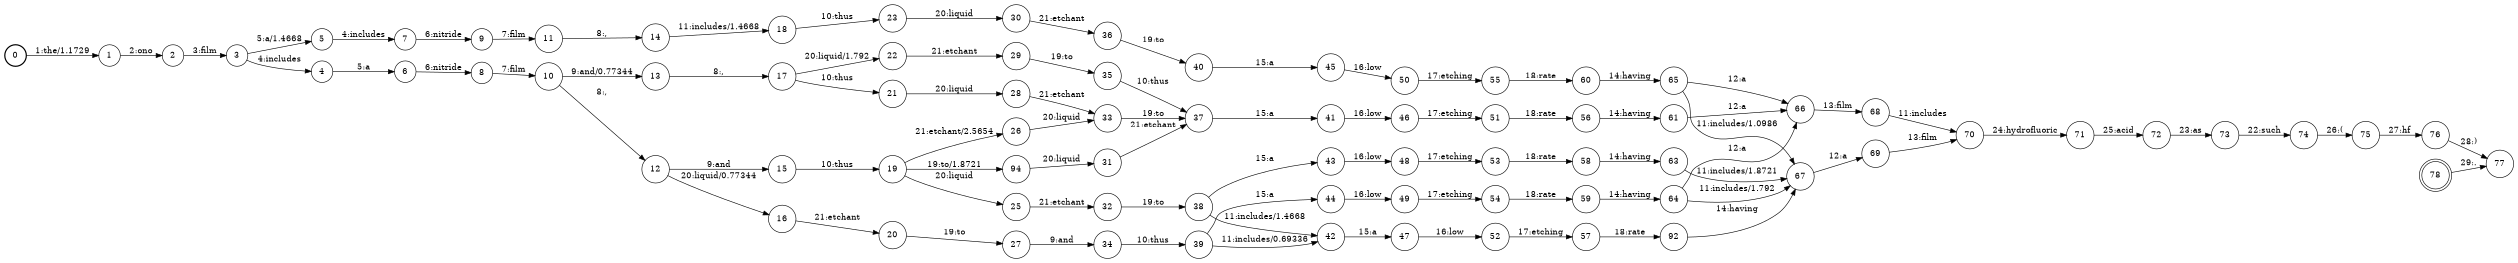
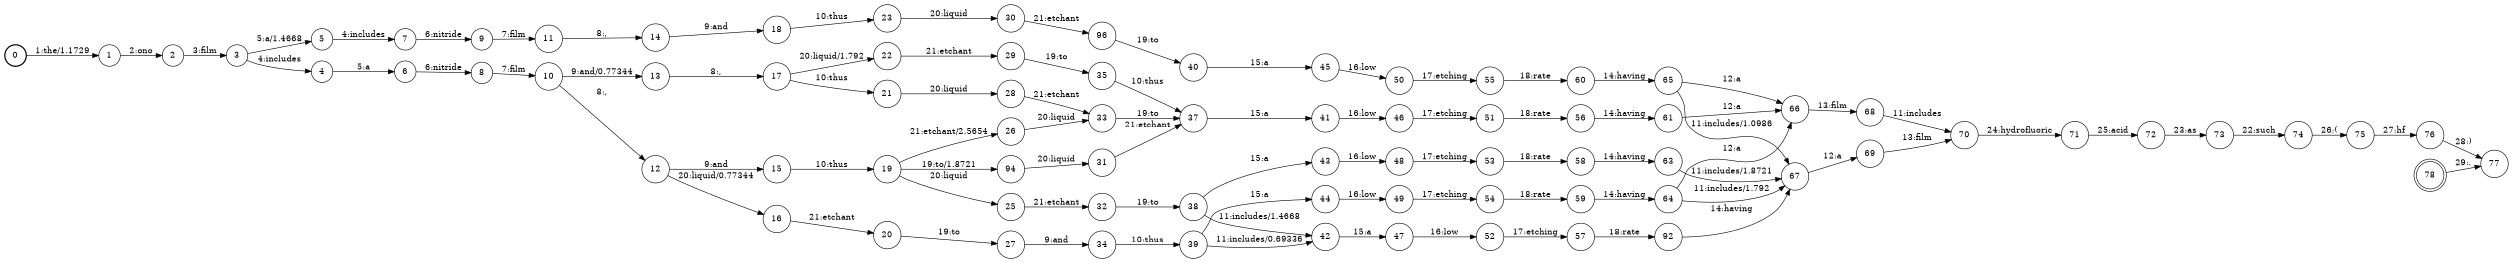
(719, 27) -> (716, 27)
(1108, 36) -> (1102, 36)
